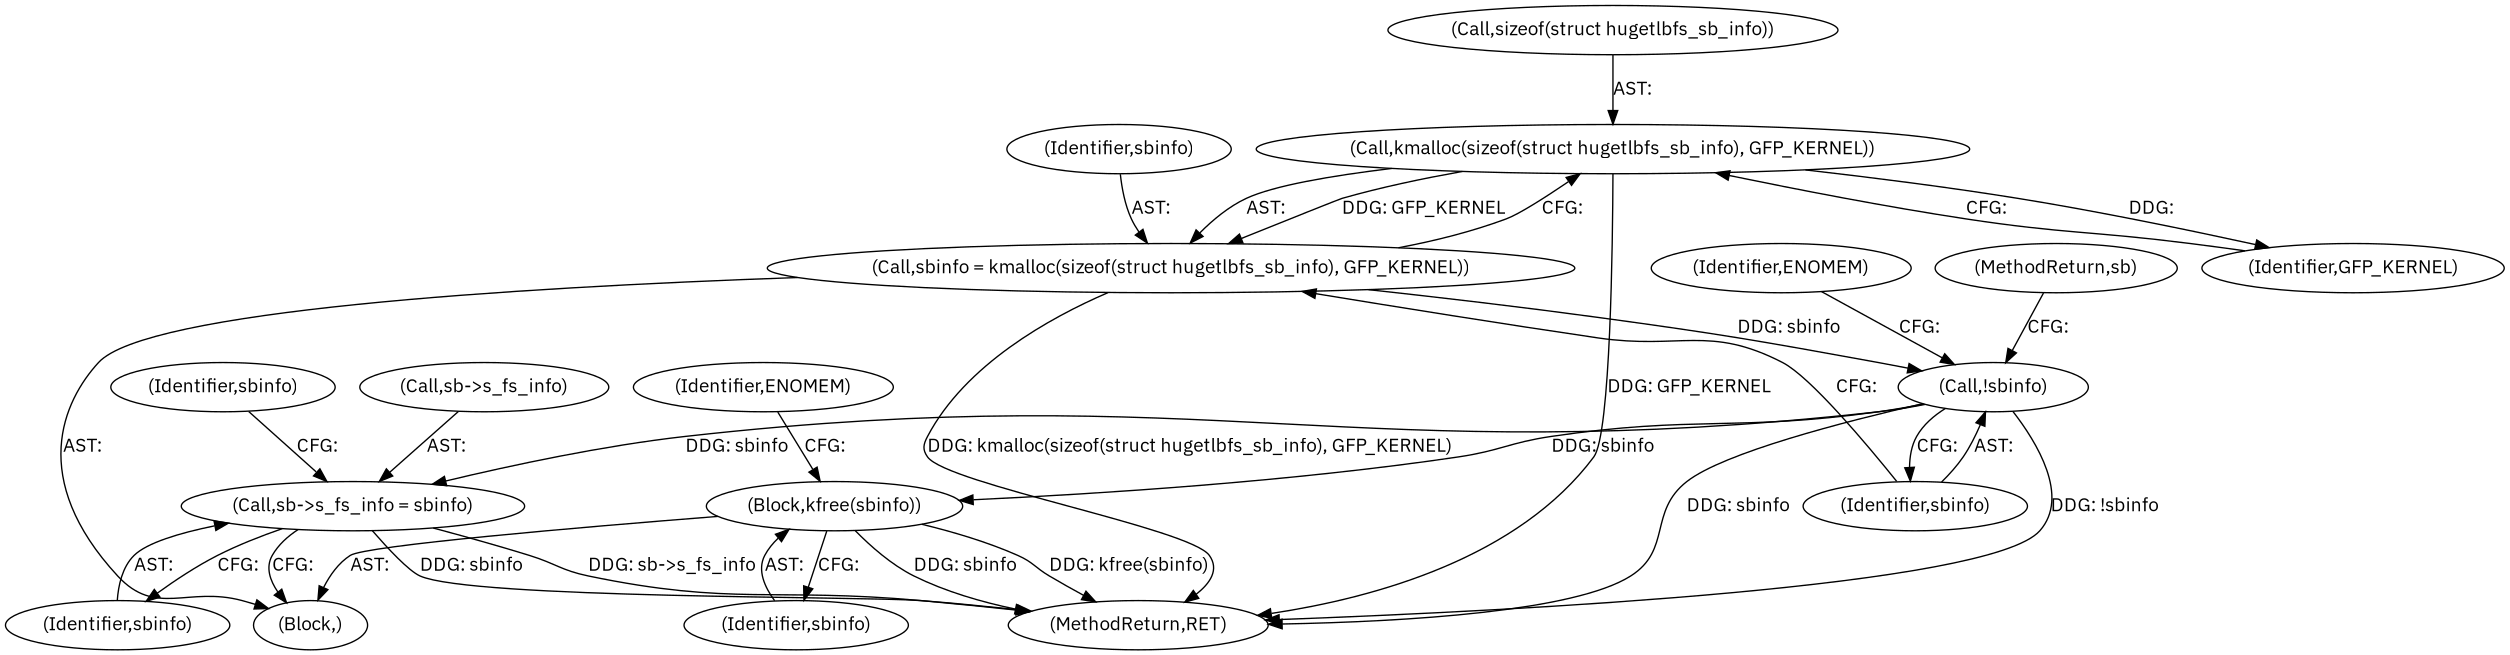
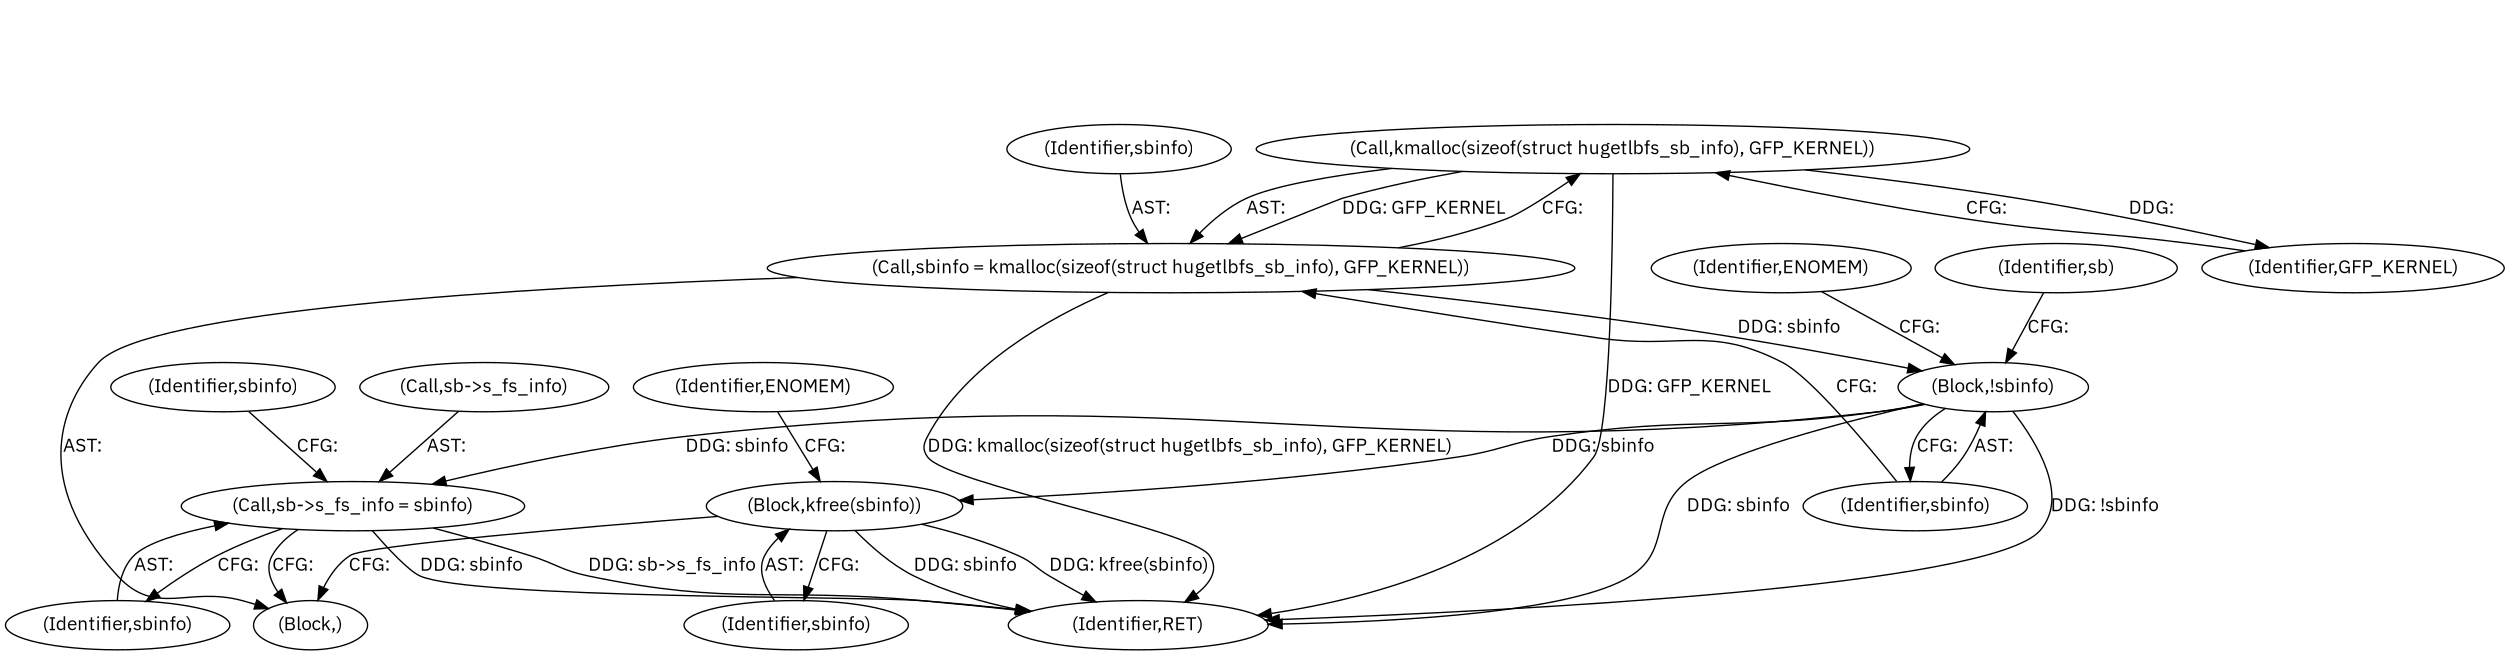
(1613, 30) -> none
(2056, 268) -> (2056, 268)
(1993, 387) -> (1993, 387)
(372, 566) -> (372, 566)
(1138, 625) -> (1138, 625)
